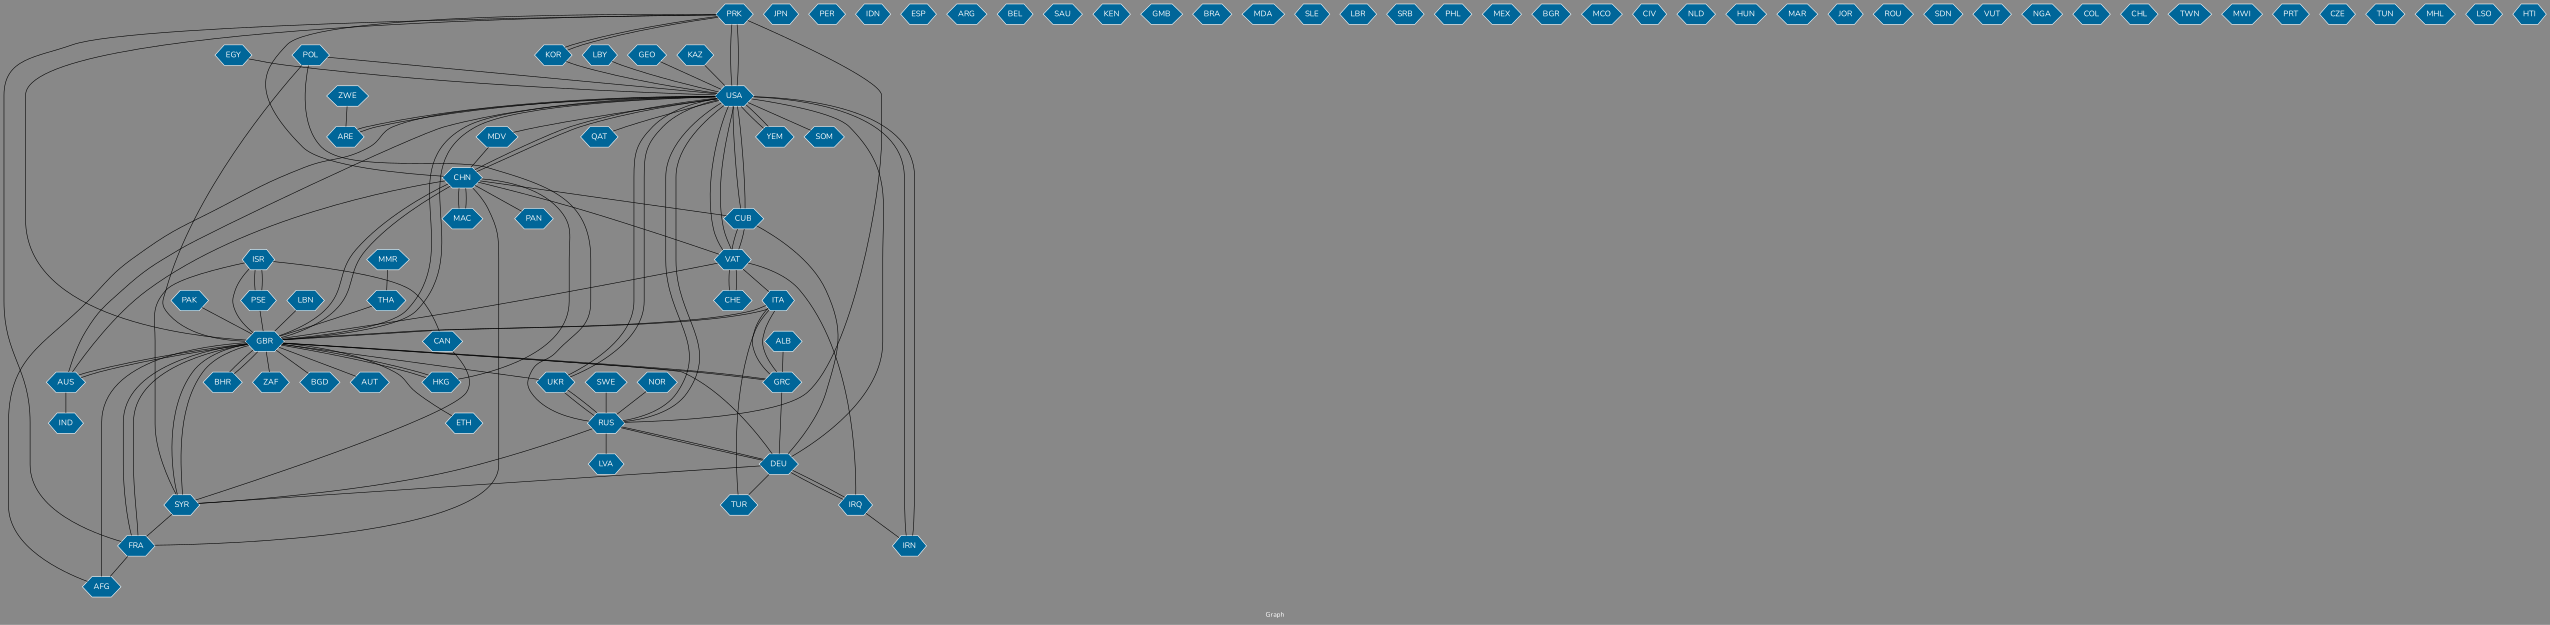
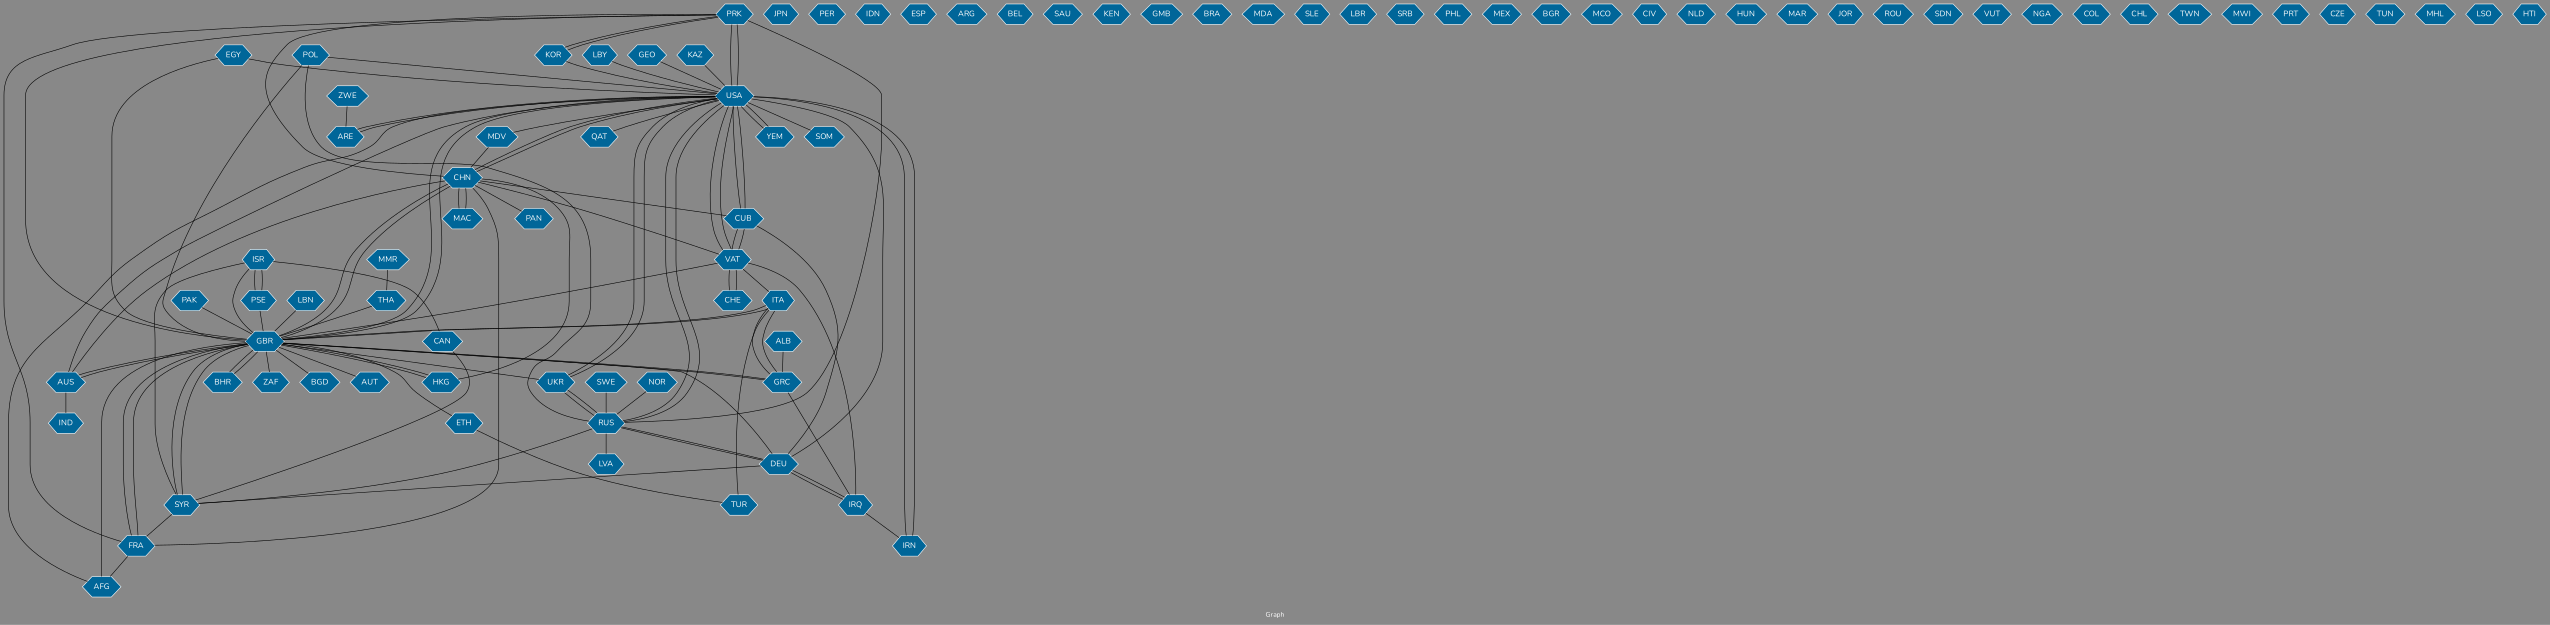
none -> (112, 218)
(781, 423) -> (819, 444)
(759, 485) -> (609, 481)
